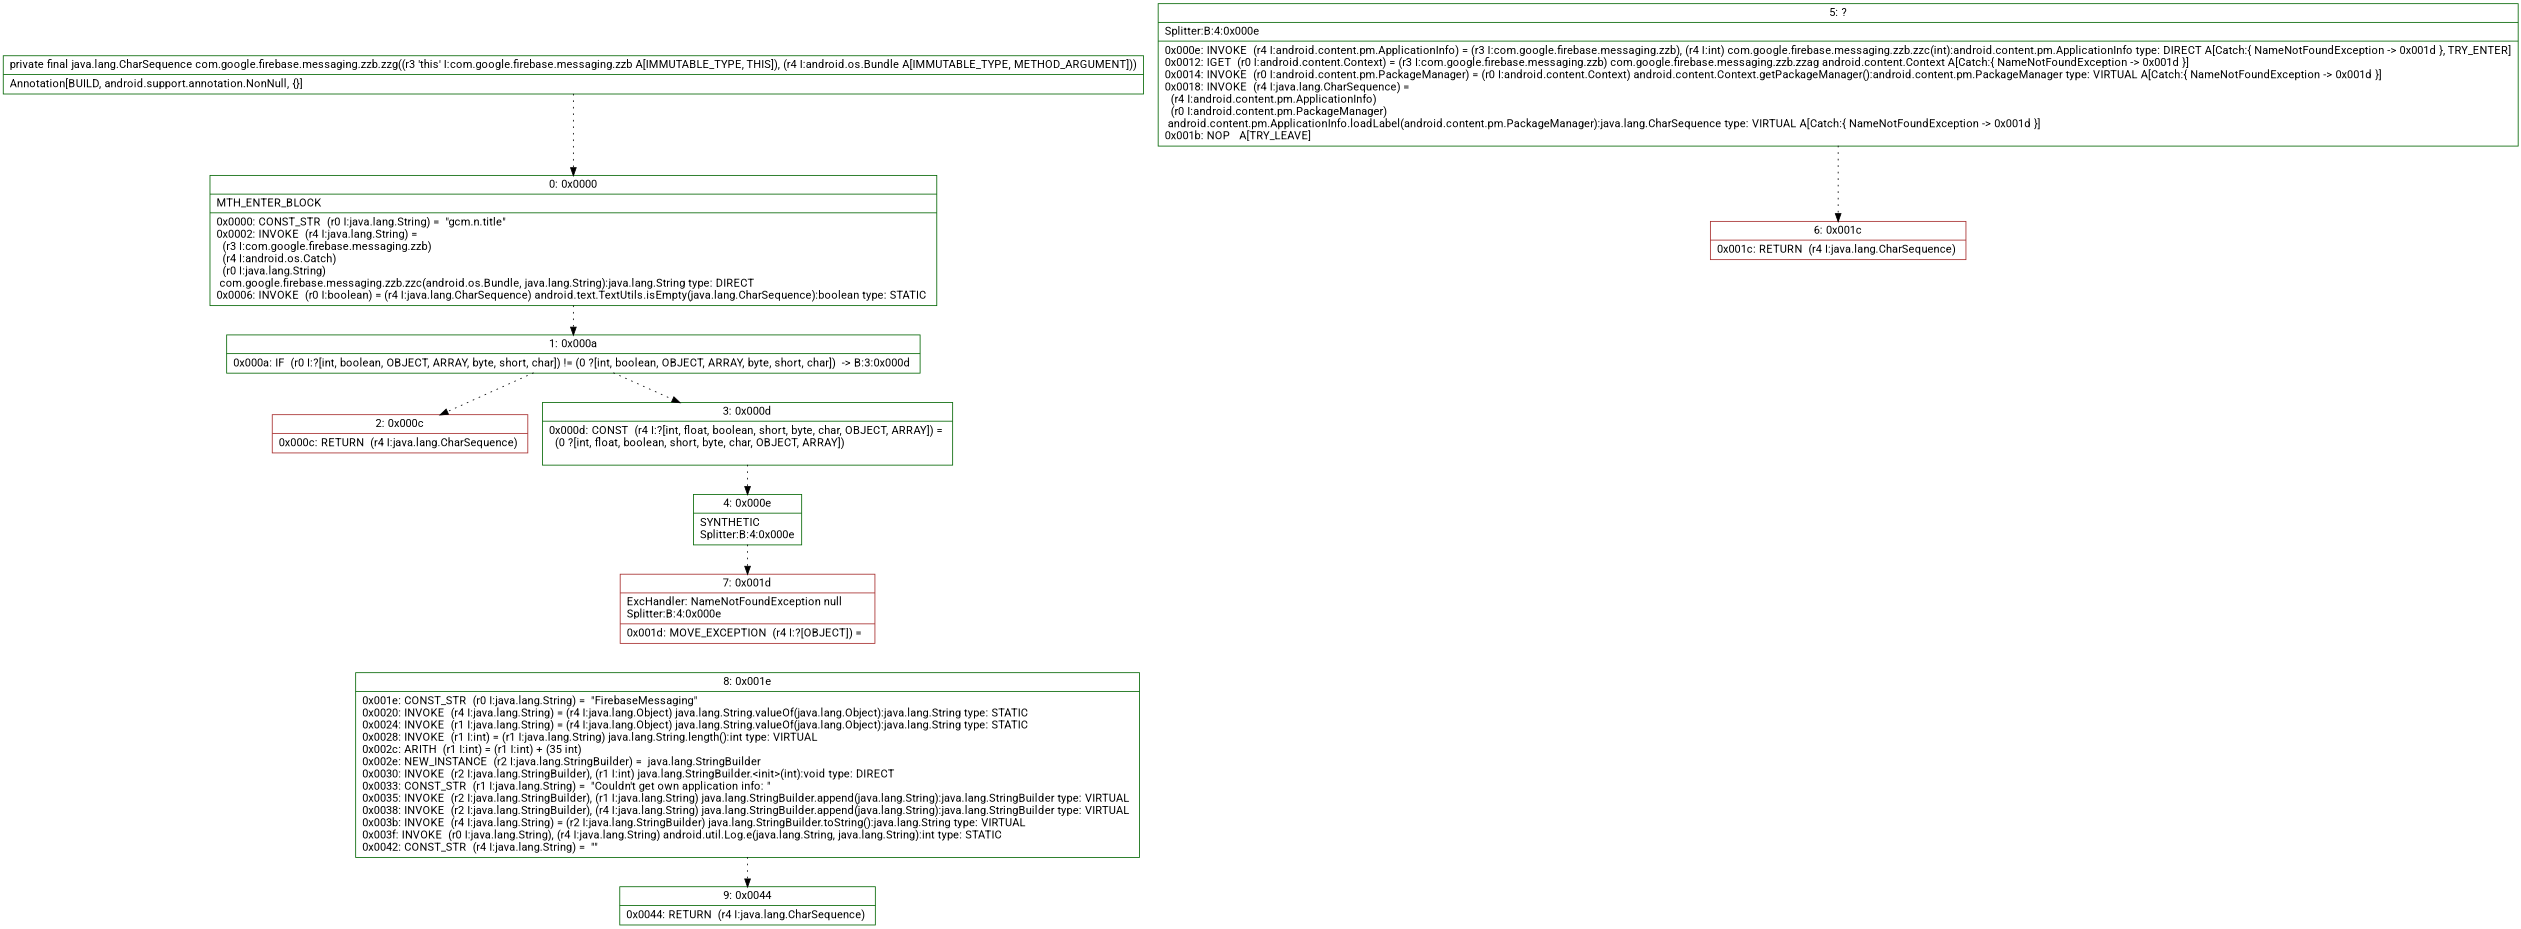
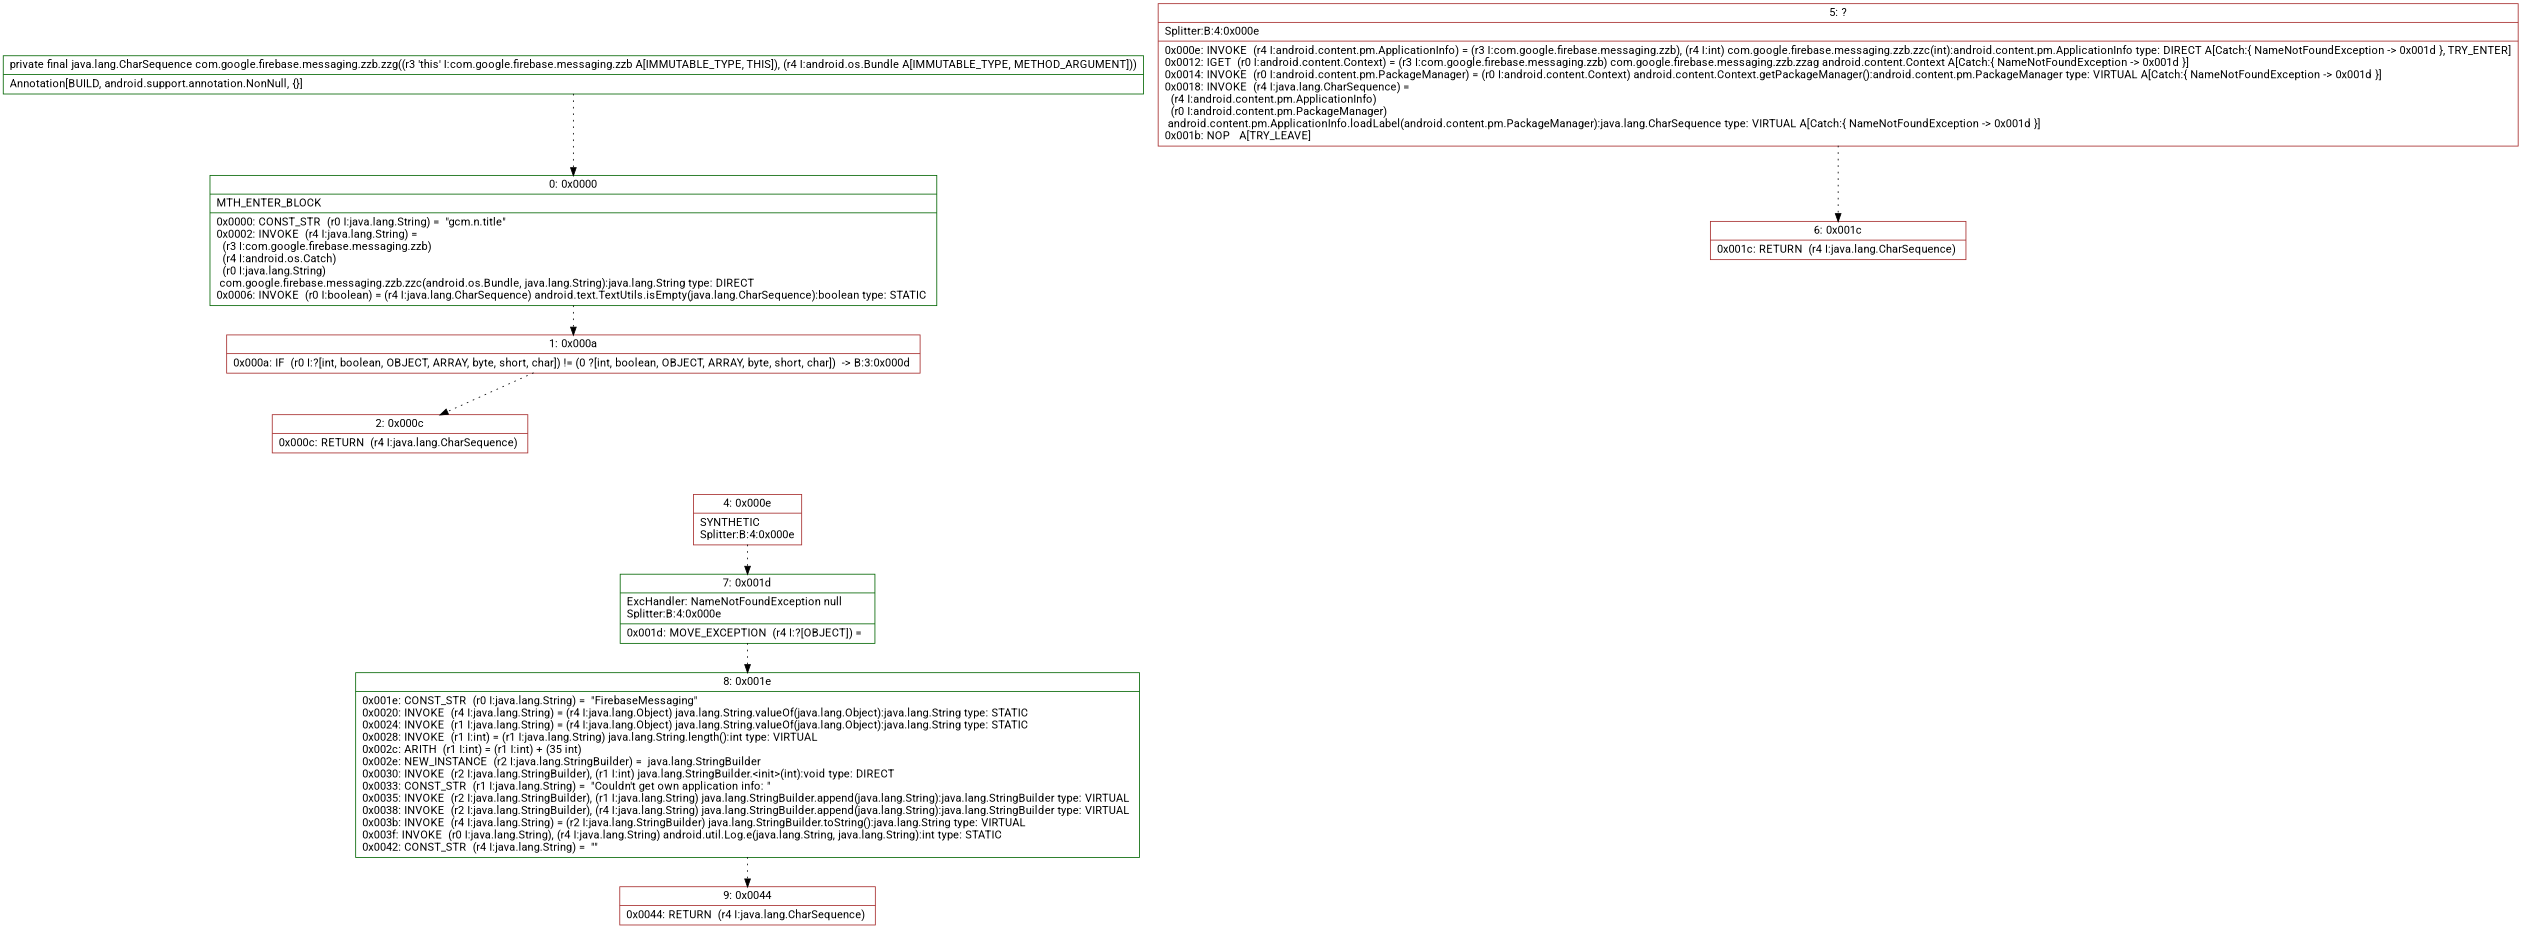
(1838, 75) -> (1838, 75)
(573, 354) -> (573, 354)
(748, 434) -> none
(748, 520) -> (748, 520)
(748, 609) -> (748, 609)
none -> (748, 654)
(748, 906) -> (748, 906)
